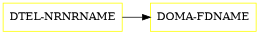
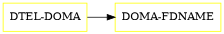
(63, 17) -> (45, 17)
